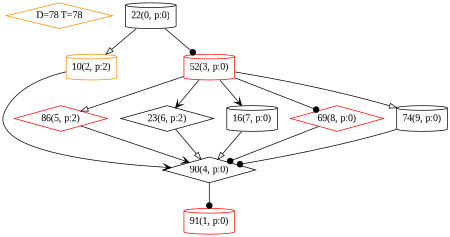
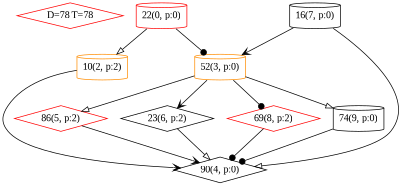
(59, 16) -> (70, 16)
(151, 16) -> (162, 16)
(209, 67) -> (220, 67)
(228, 90) -> (271, 40)
(337, 119) -> (274, 119)
(209, 221) -> none
